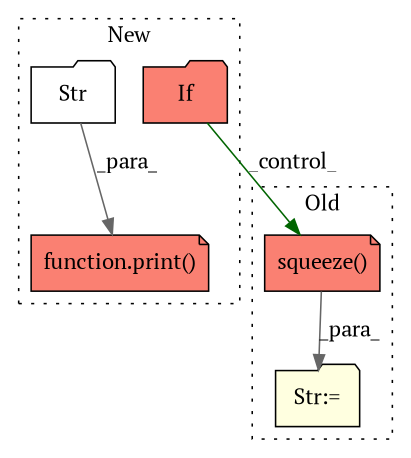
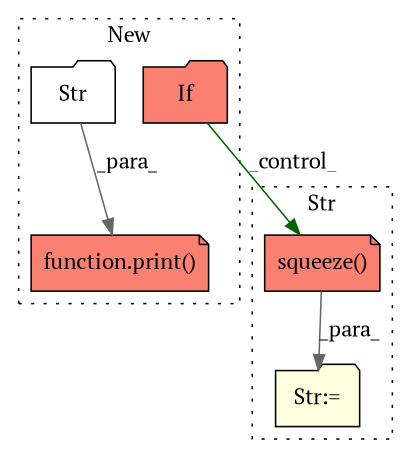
(322, 205) -> (322, 205)
